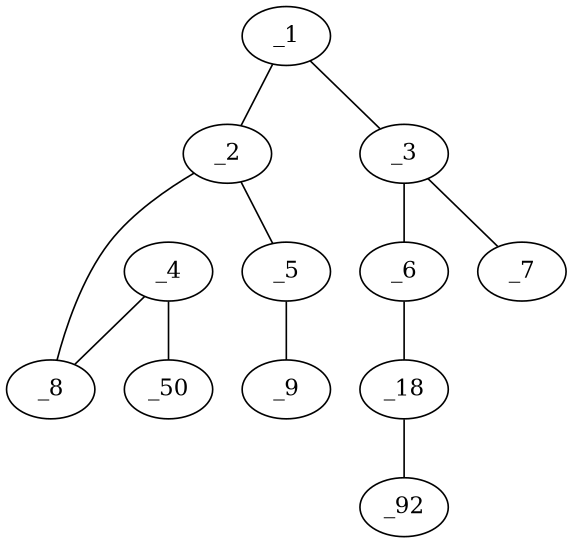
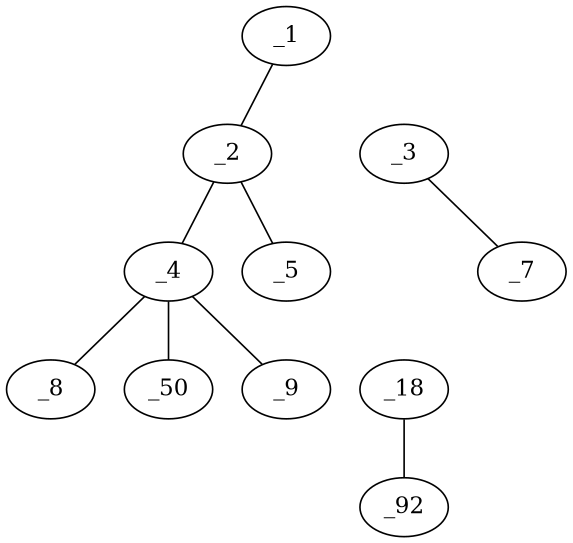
(345, 95) -> none
(104, 251) -> (198, 213)
(404, 272) -> none
(286, 331) -> (227, 330)
